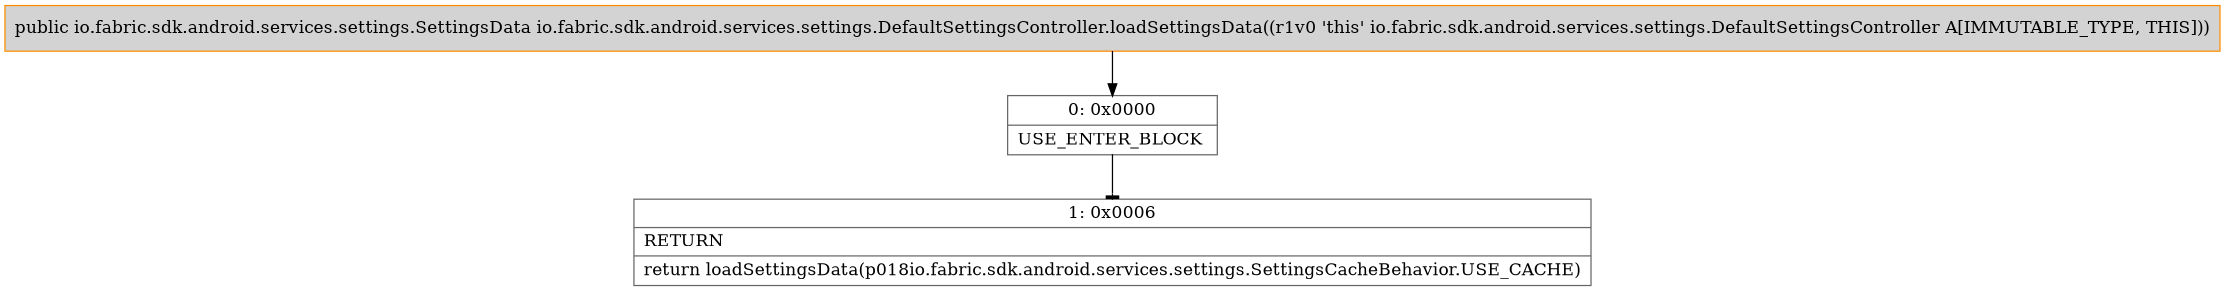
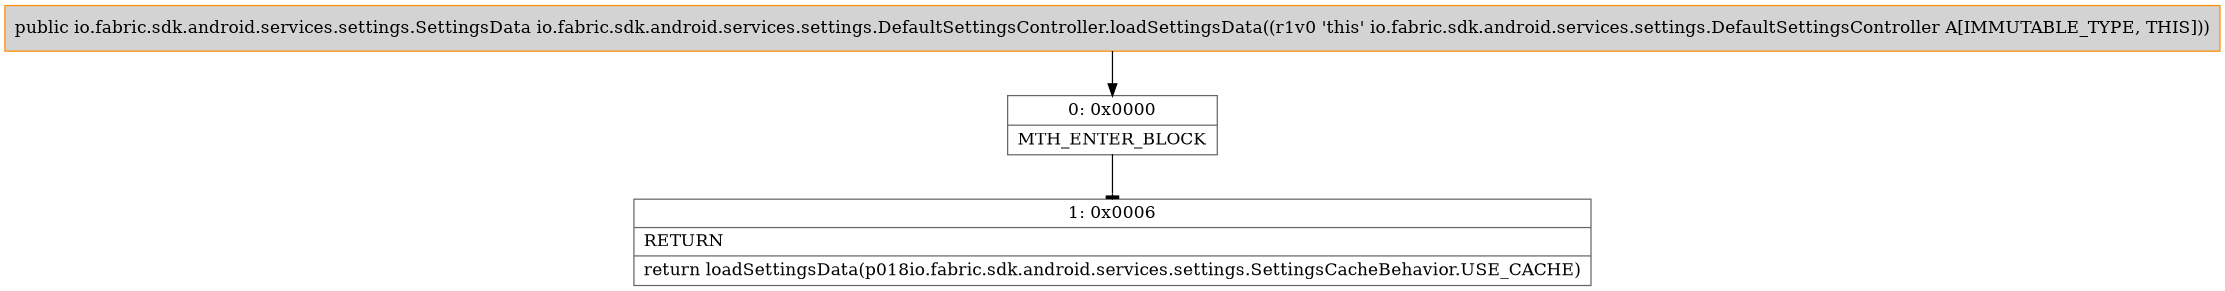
(1111, 139) -> (1112, 139)
